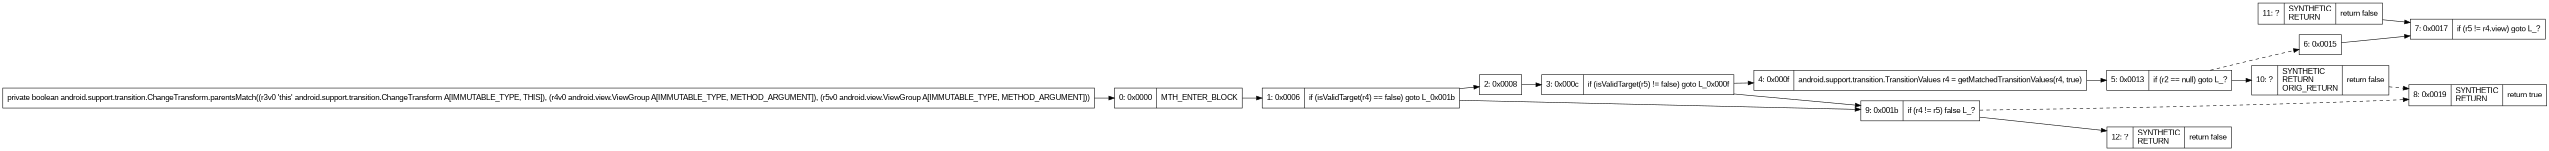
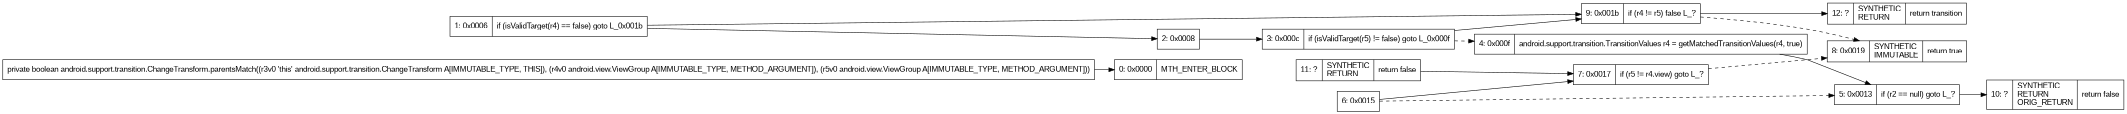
(2252, 60) -> (1604, 98)
(1741, 83) -> (1462, 41)
(2396, 87) -> (1765, 64)
(1249, 98) -> none
(2471, 99) -> (1896, 55)
(2208, 137) -> (1936, 13)
